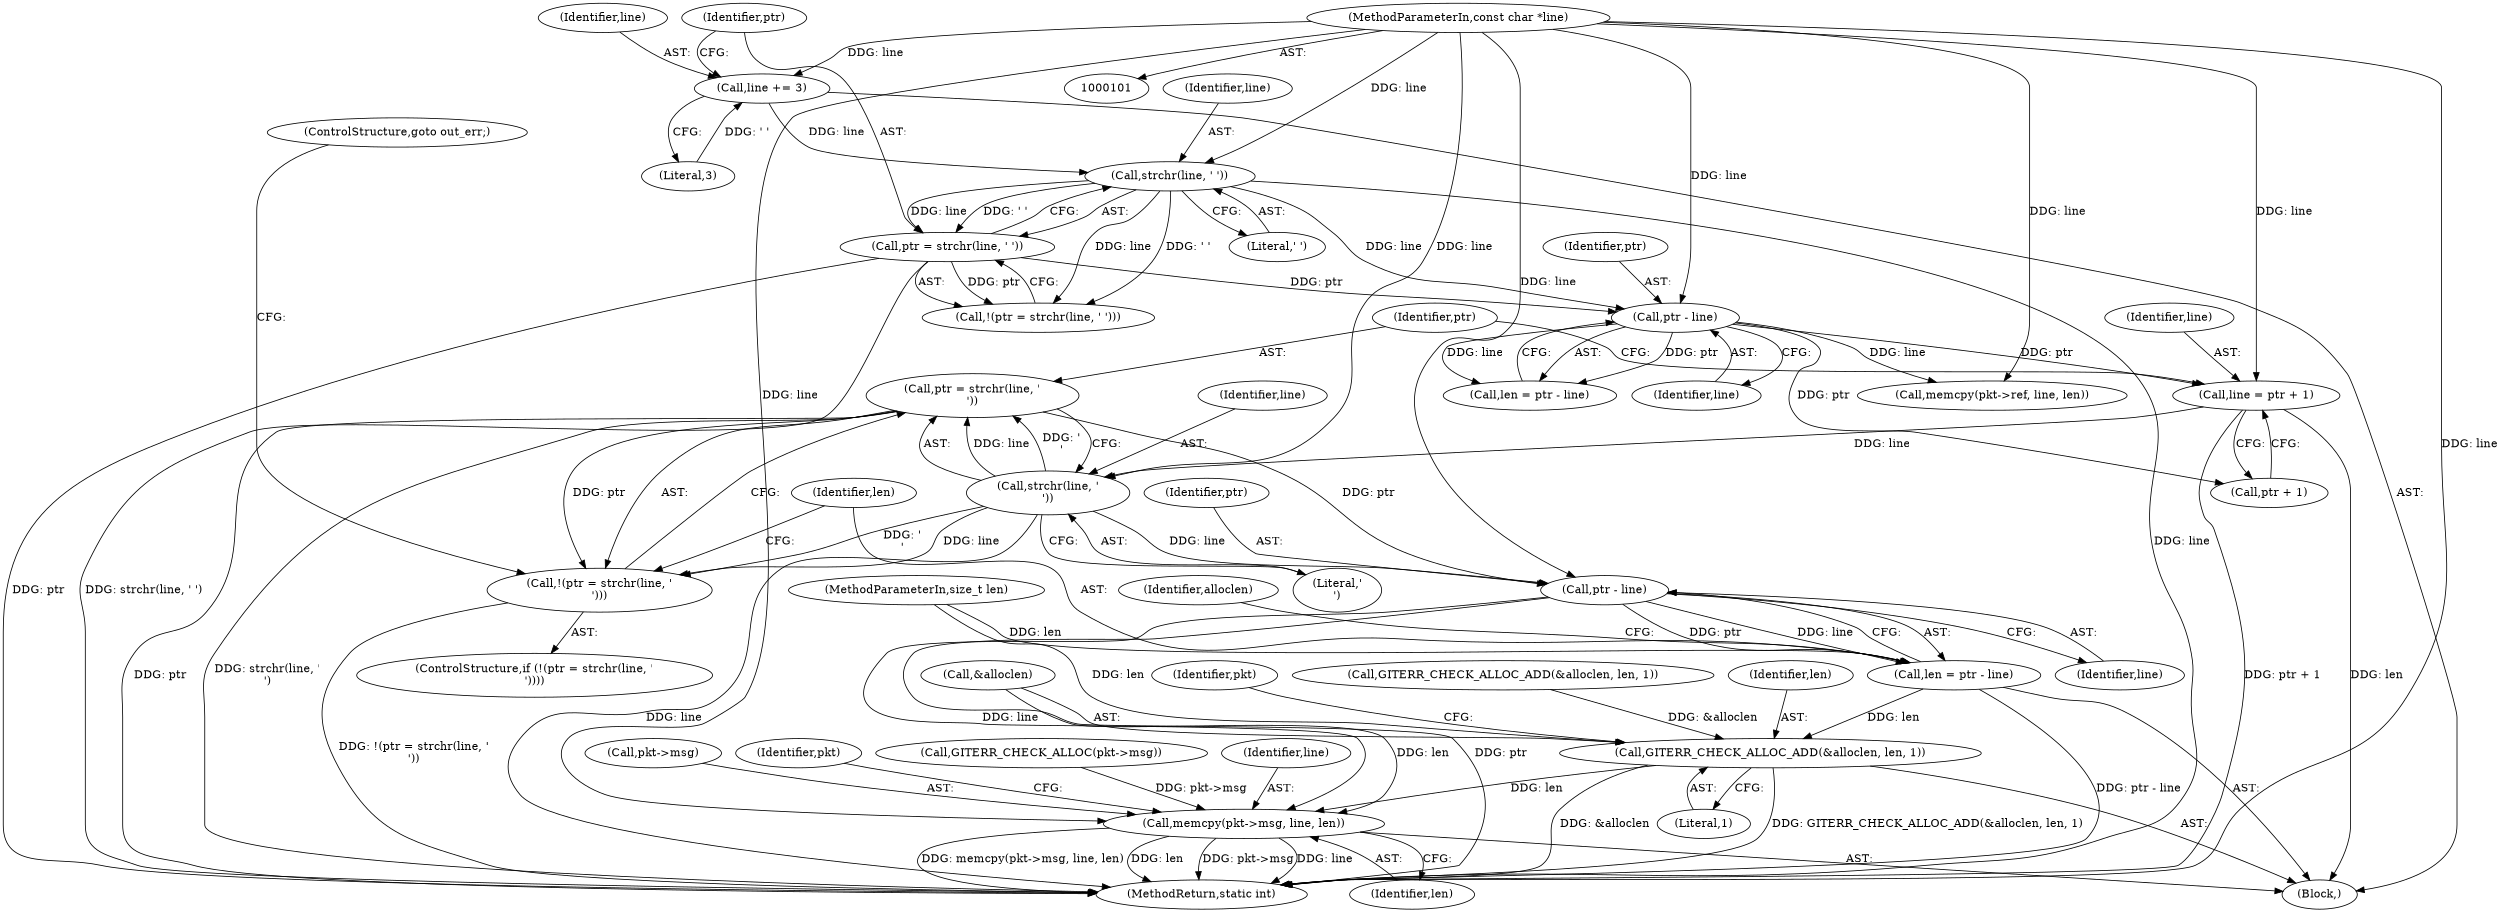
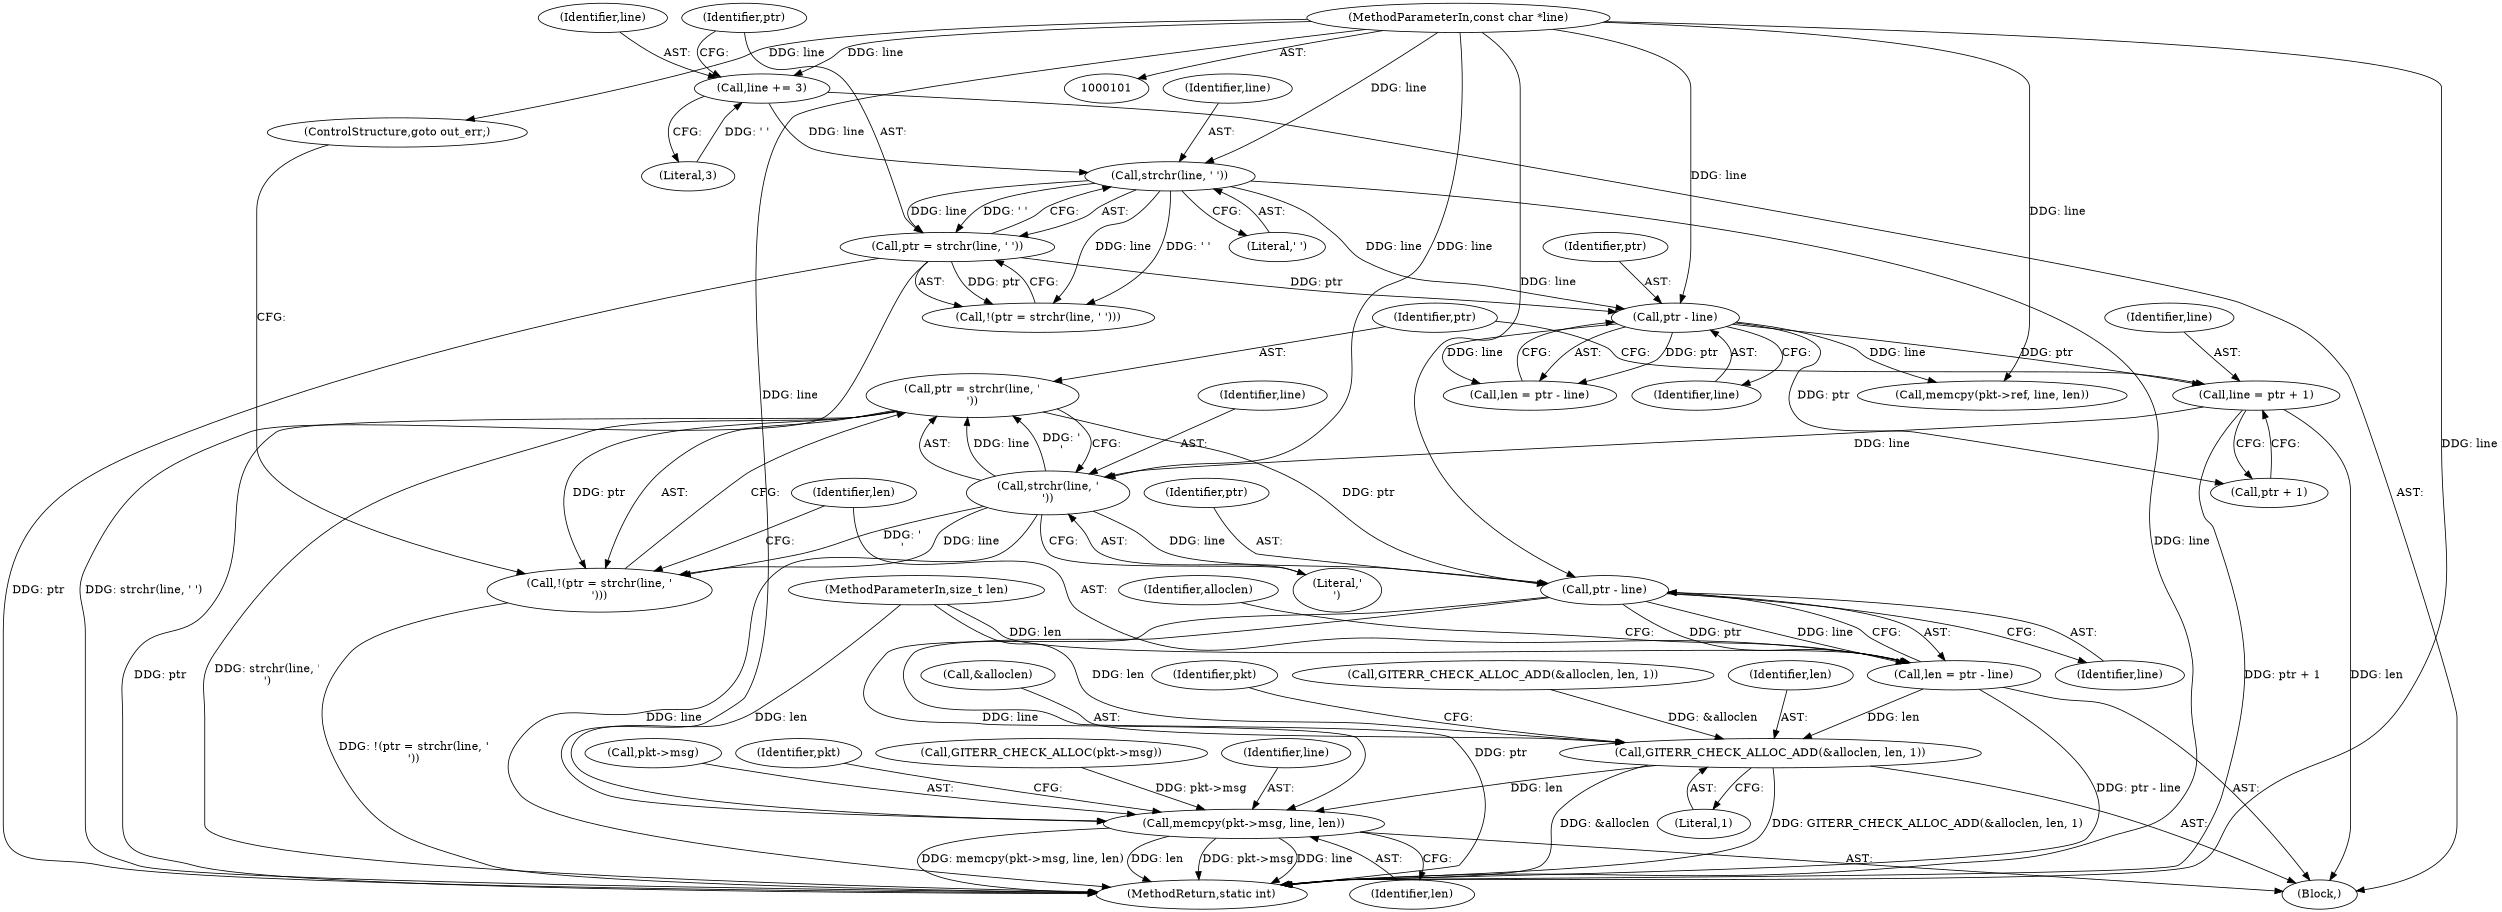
(2071, 52) -> (886, 34)
(535, 675) -> none
(1244, 725) -> (638, 789)
